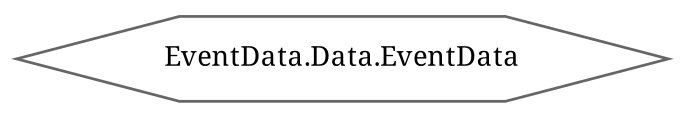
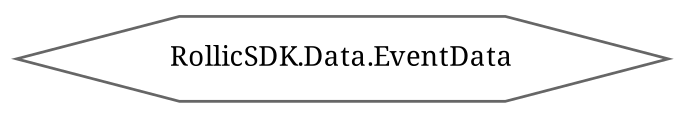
(342, 59) -> (342, 59)
